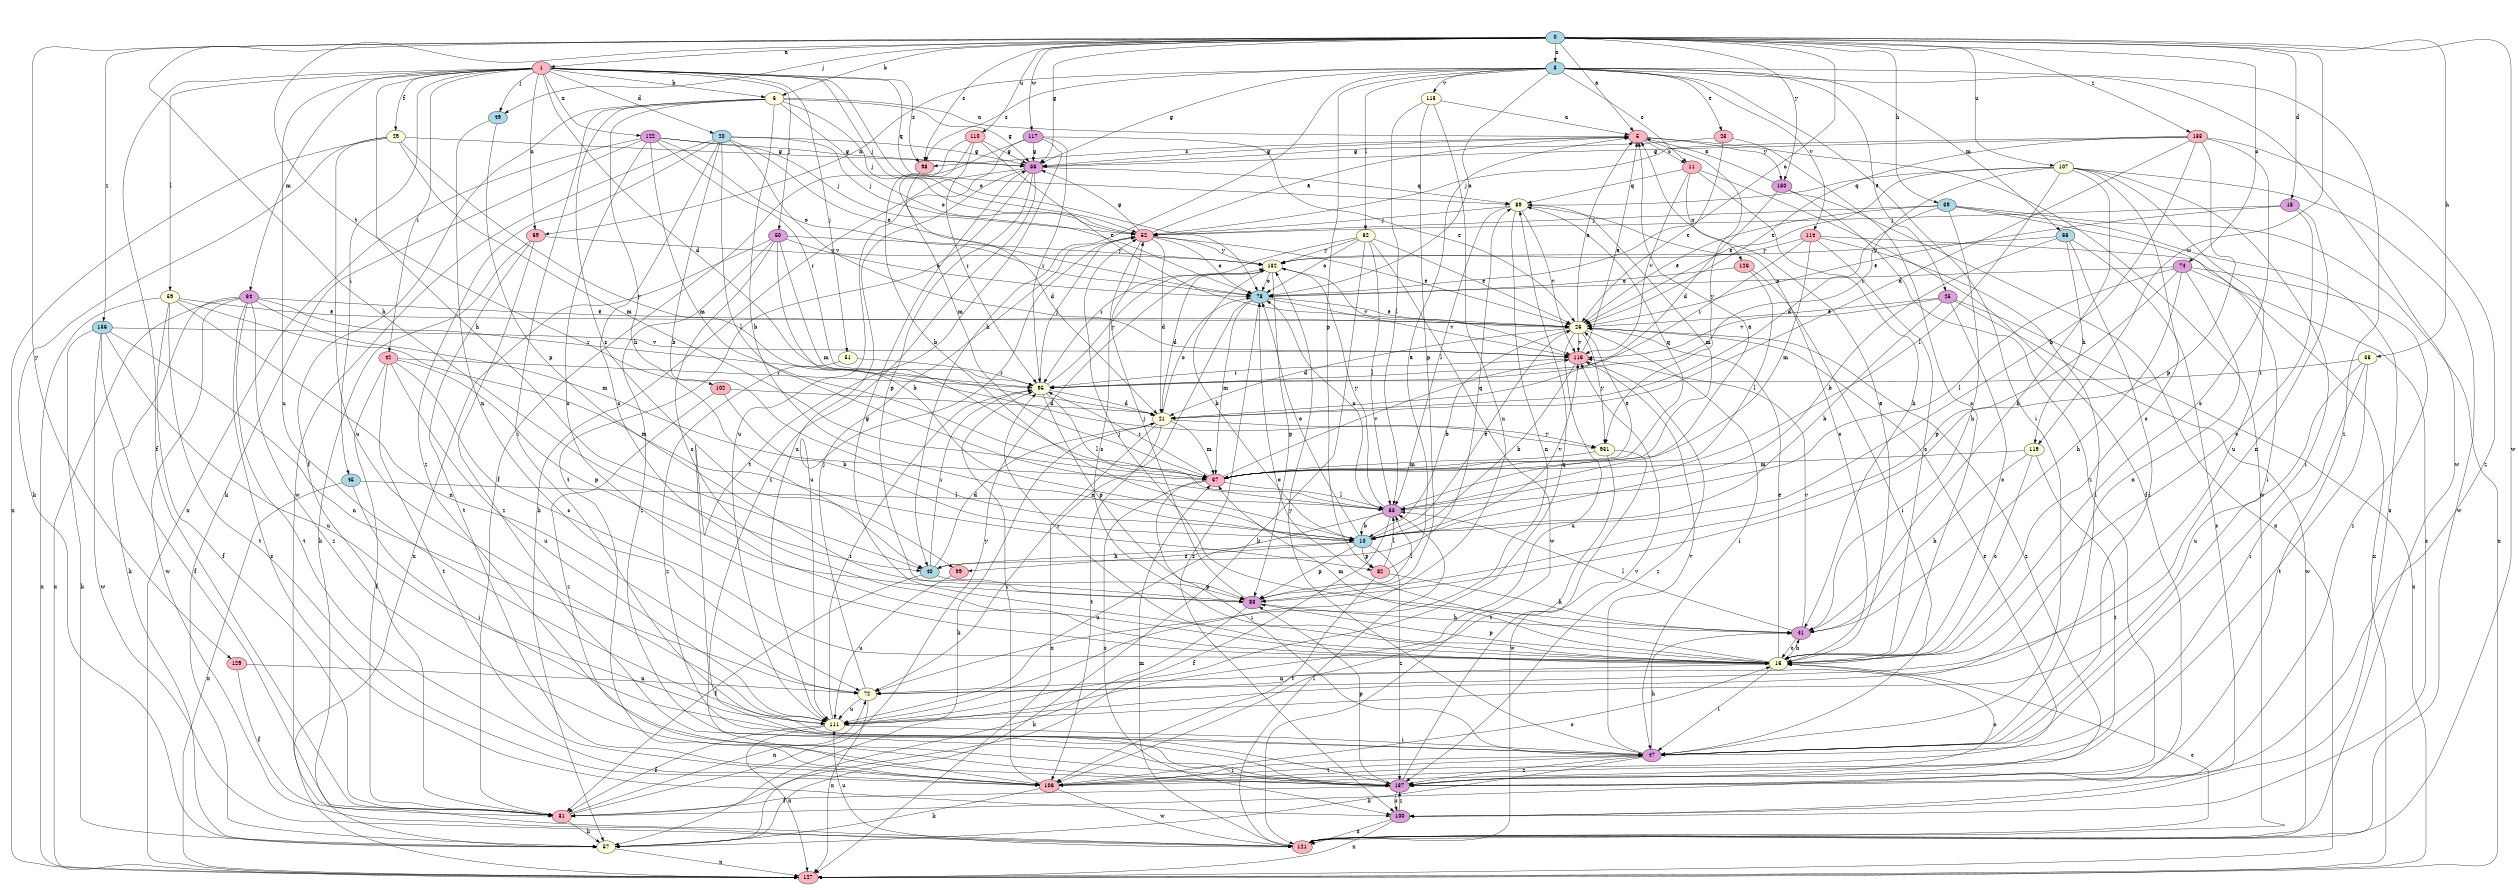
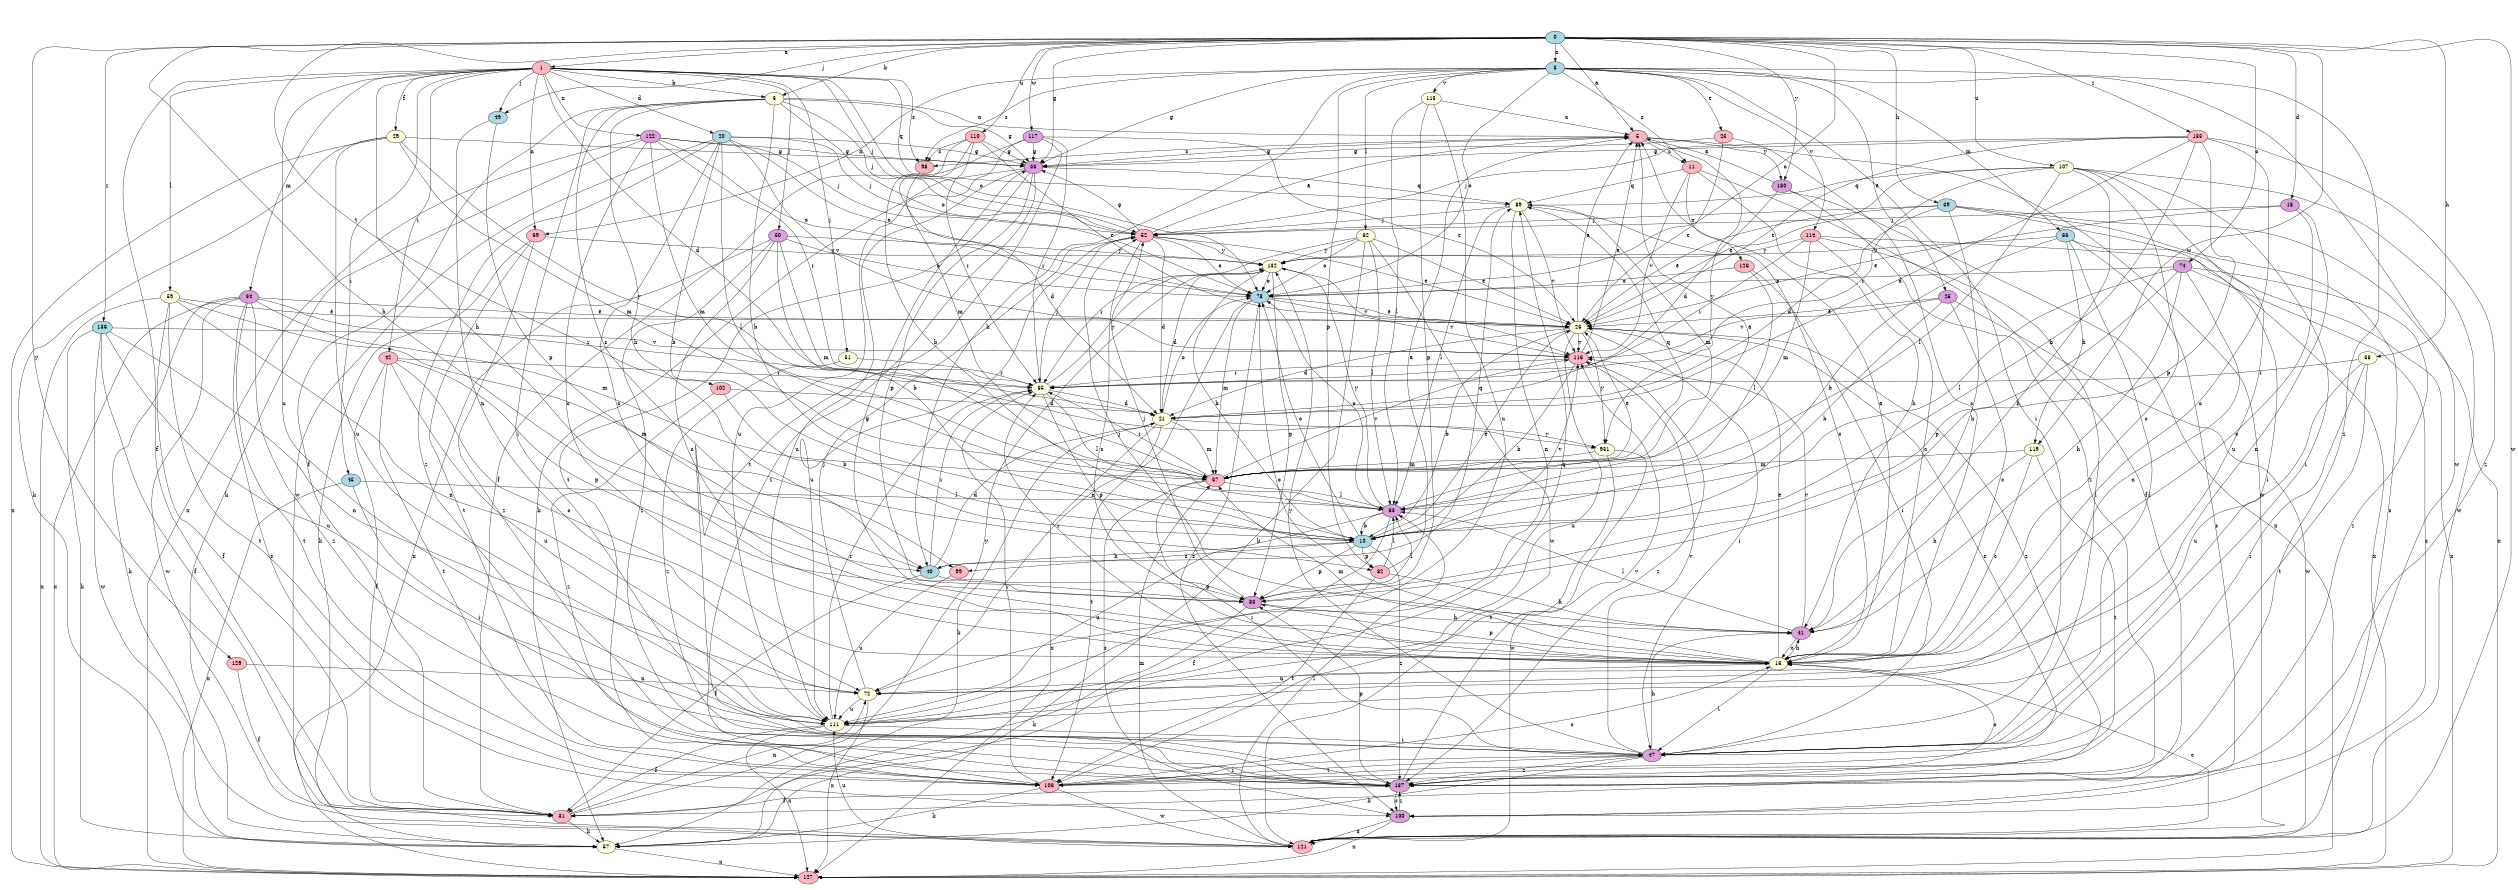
(1210, 42) -> (946, 146)
(1041, 389) -> (1041, 389)
(2404, 863) -> (2450, 857)
